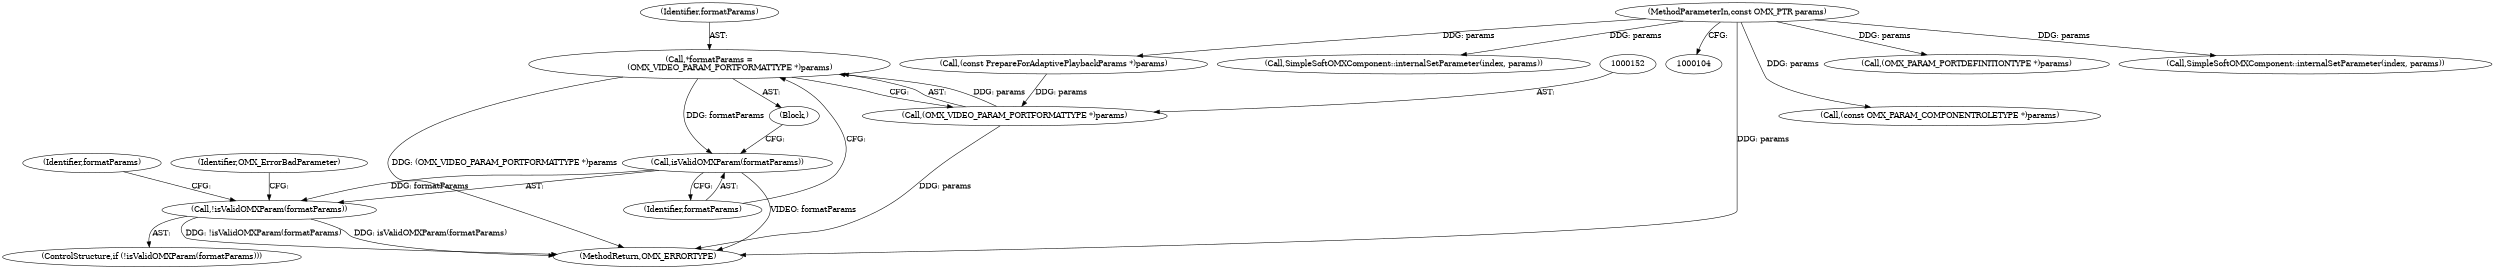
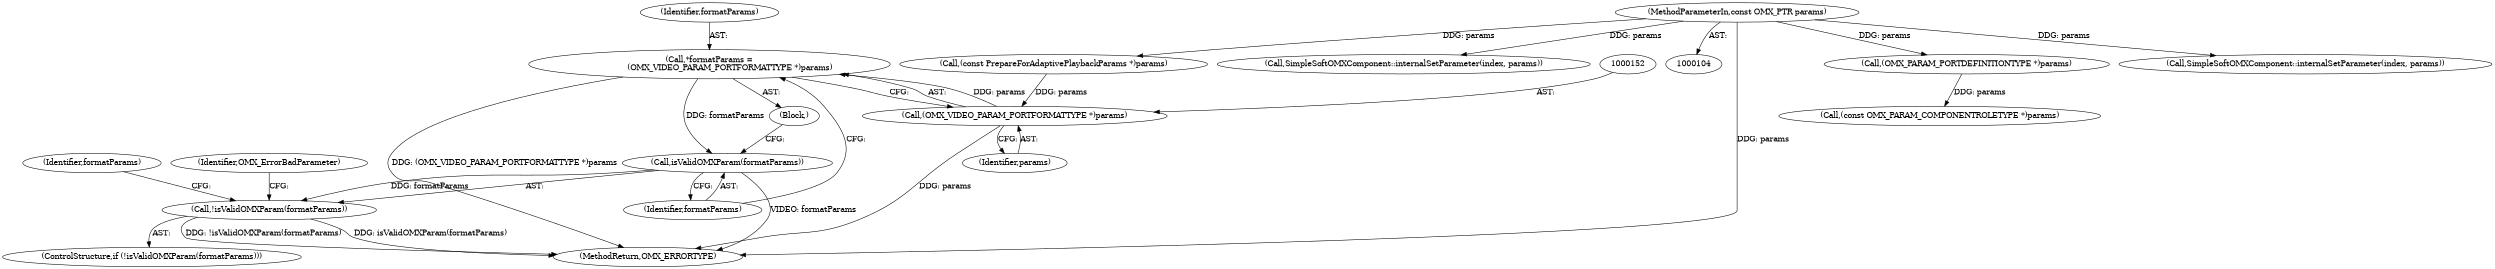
(1719, 36) -> (1719, 36)
(1785, 88) -> (1954, 88)
none -> (1015, 163)
